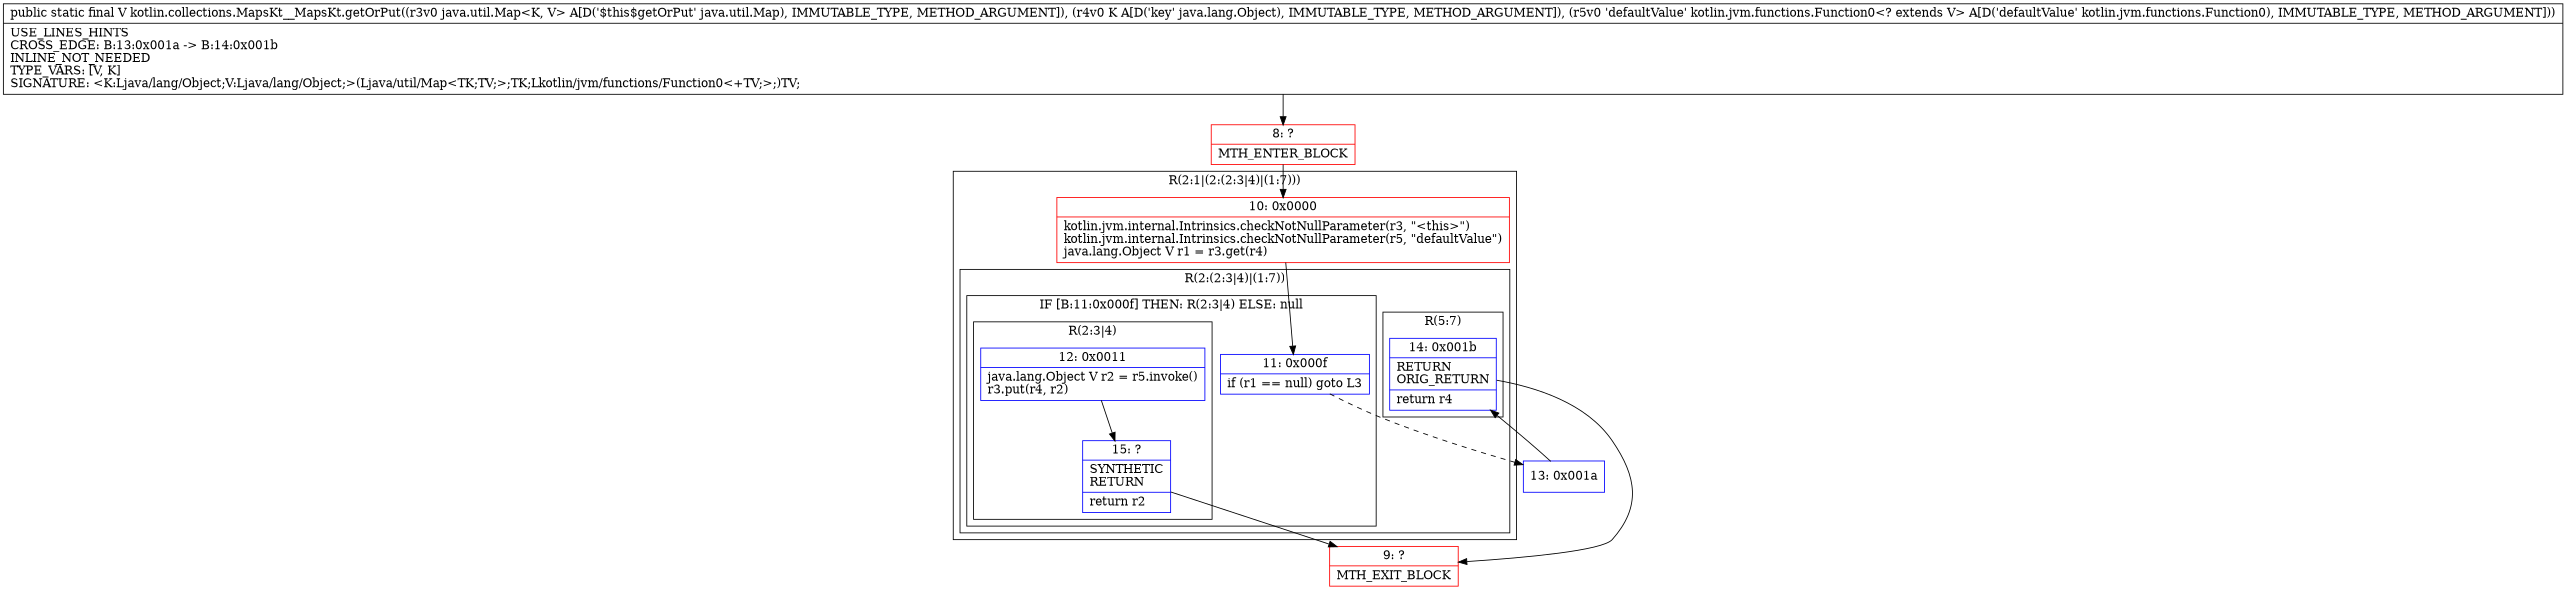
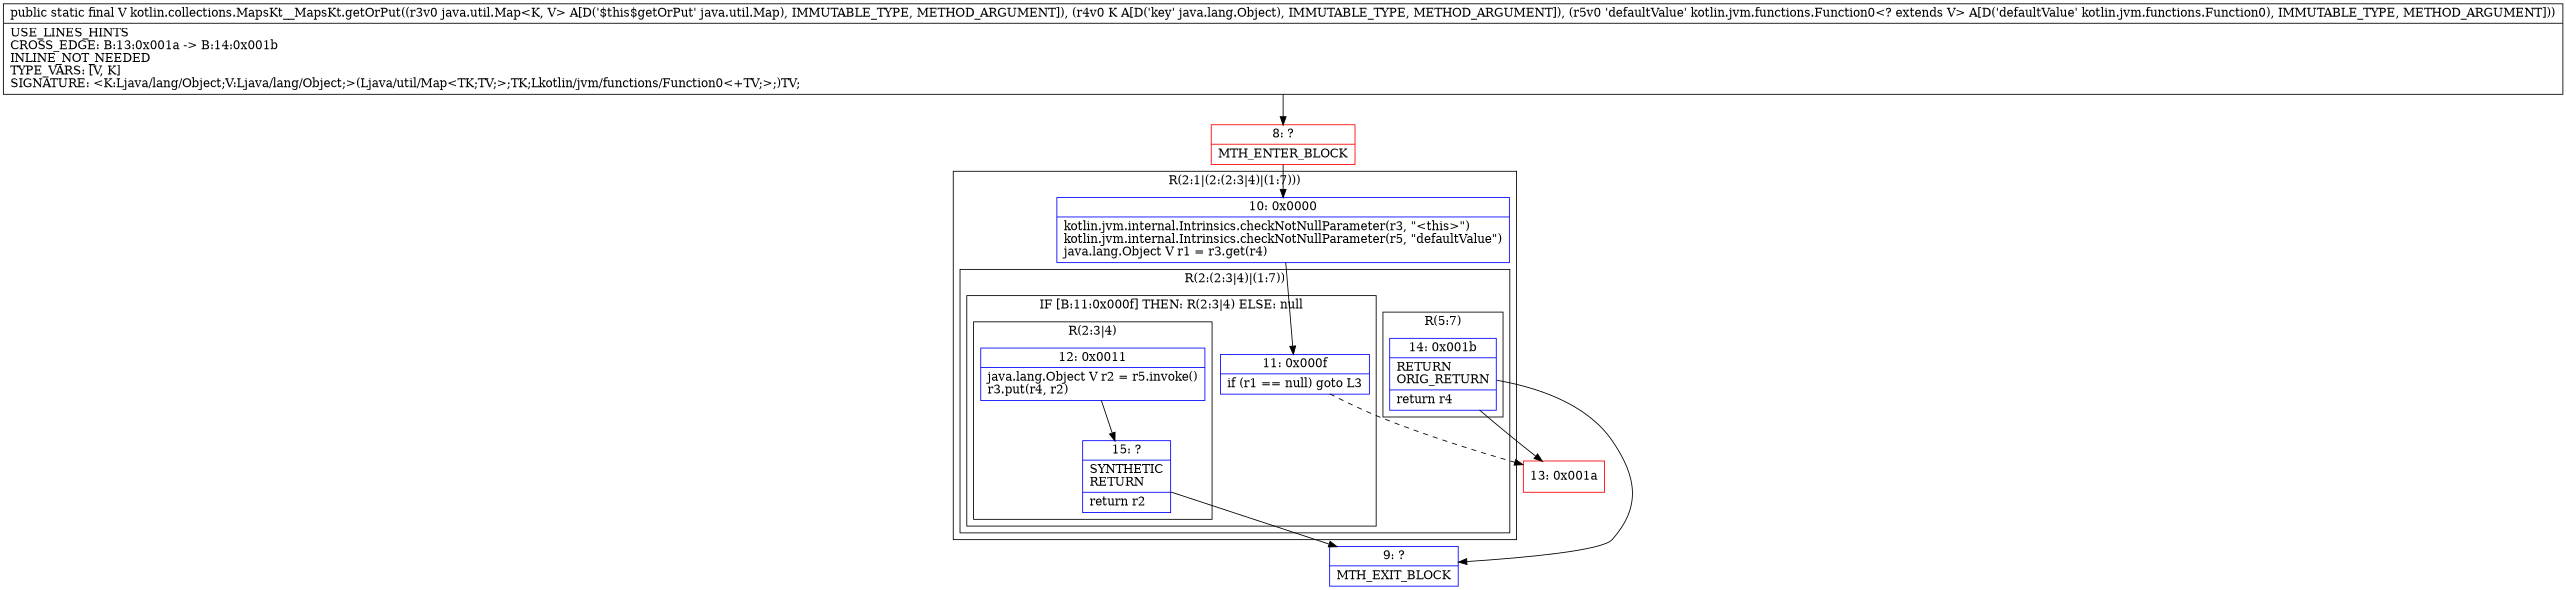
(1283, 230) -> (1283, 230)
(1524, 438) -> (1505, 431)
(1564, 477) -> (1564, 477)
(1394, 566) -> (1394, 566)
